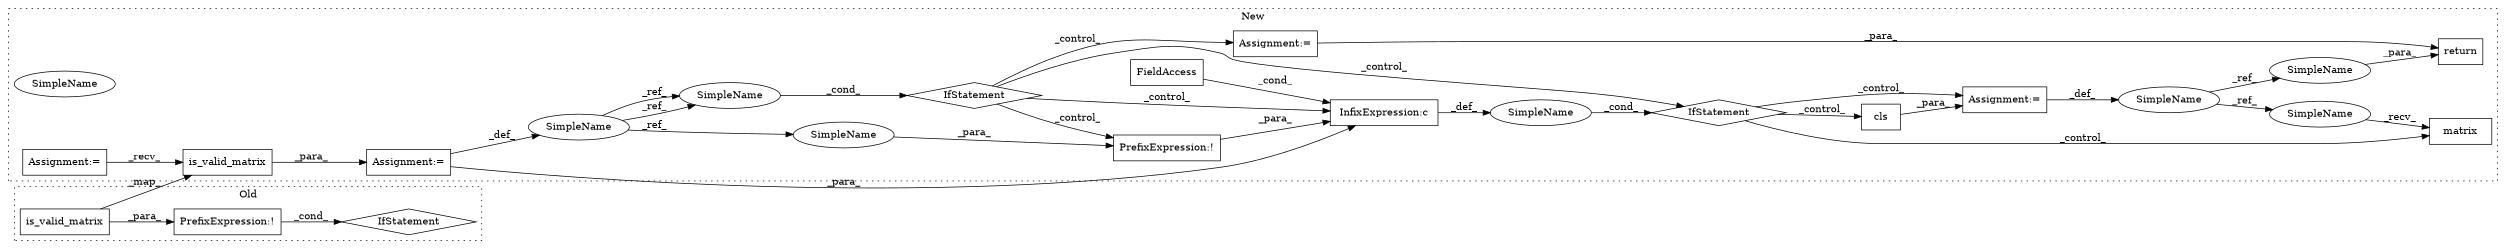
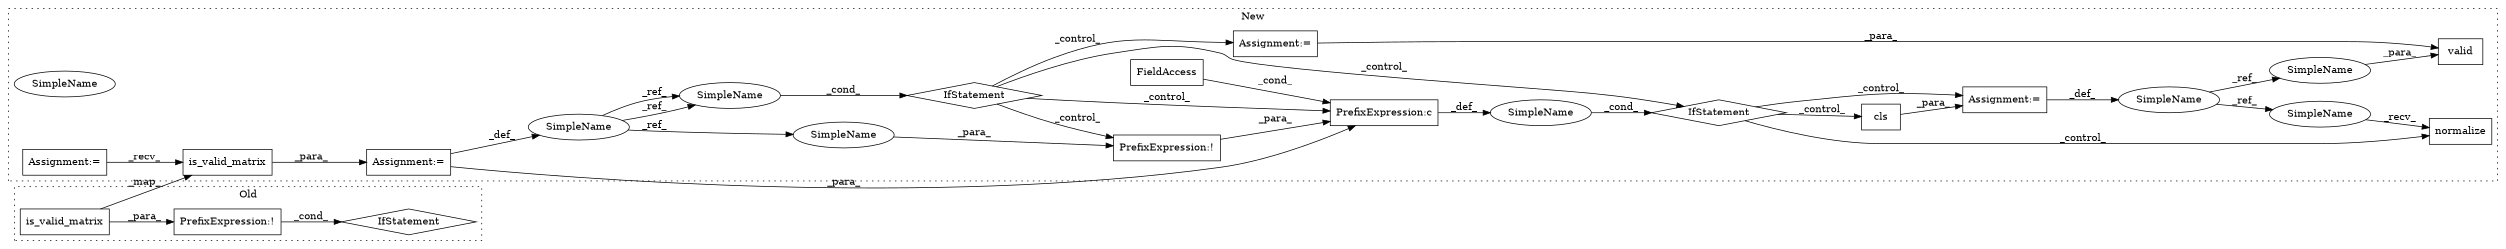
(2461, 52) -> (2461, 52)
(1384, 113) -> (1384, 113)
(2461, 131) -> (2461, 131)
